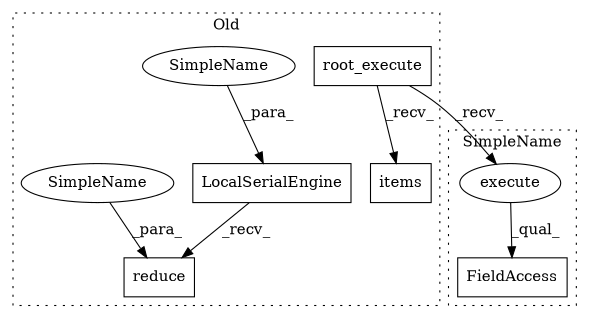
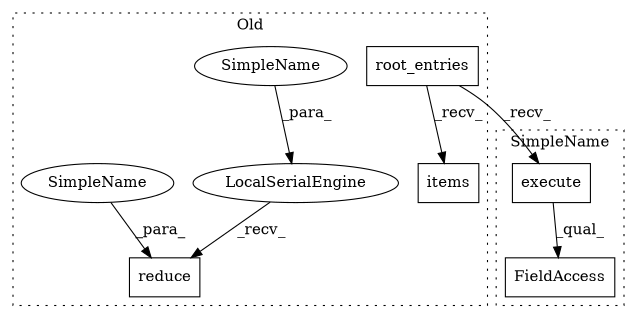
(373, 66) -> (422, 66)
(272, 183) -> (296, 183)
(510, 183) -> (551, 183)
